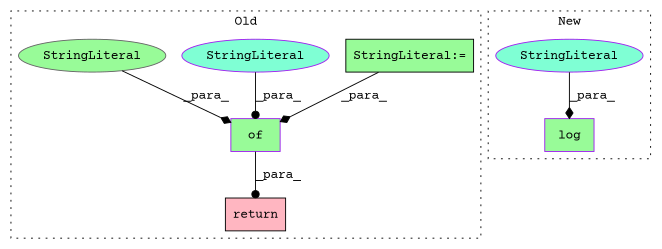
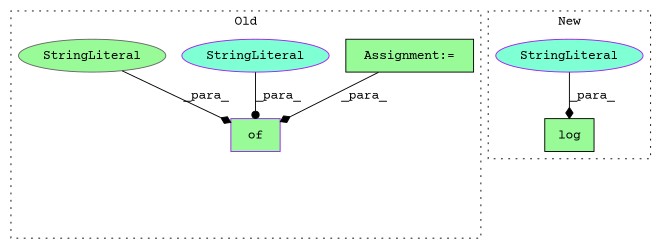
(410, 56) -> (410, 56)
(569, 135) -> (569, 135)
(256, 214) -> none
